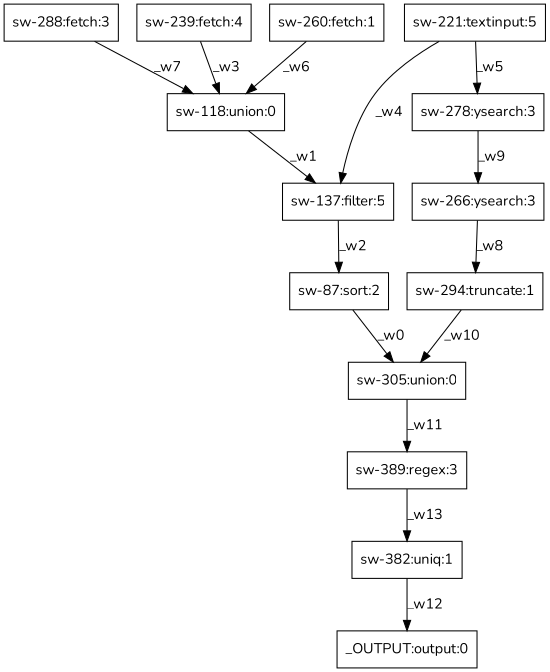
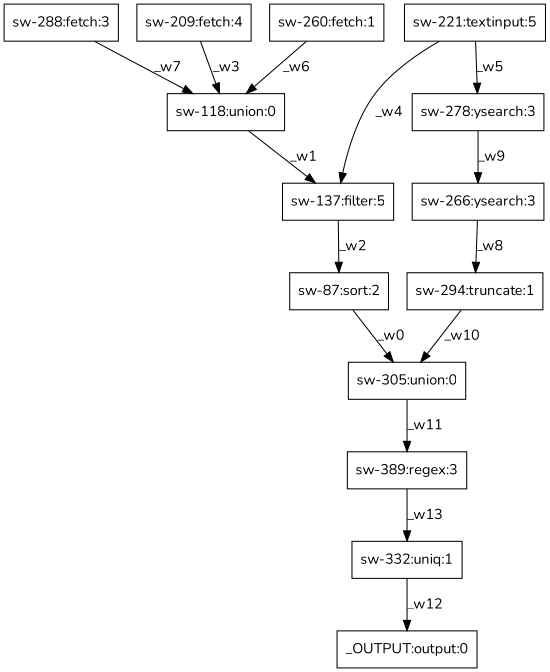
(194, 23) -> (194, 23)
(407, 560) -> (407, 560)
